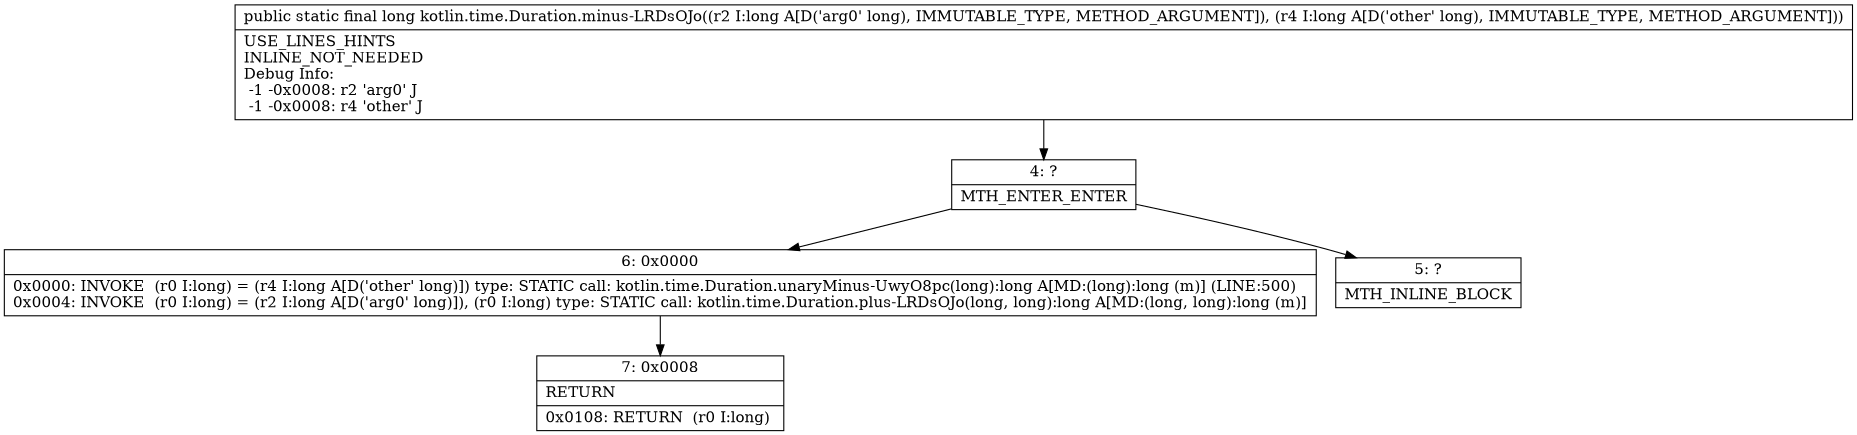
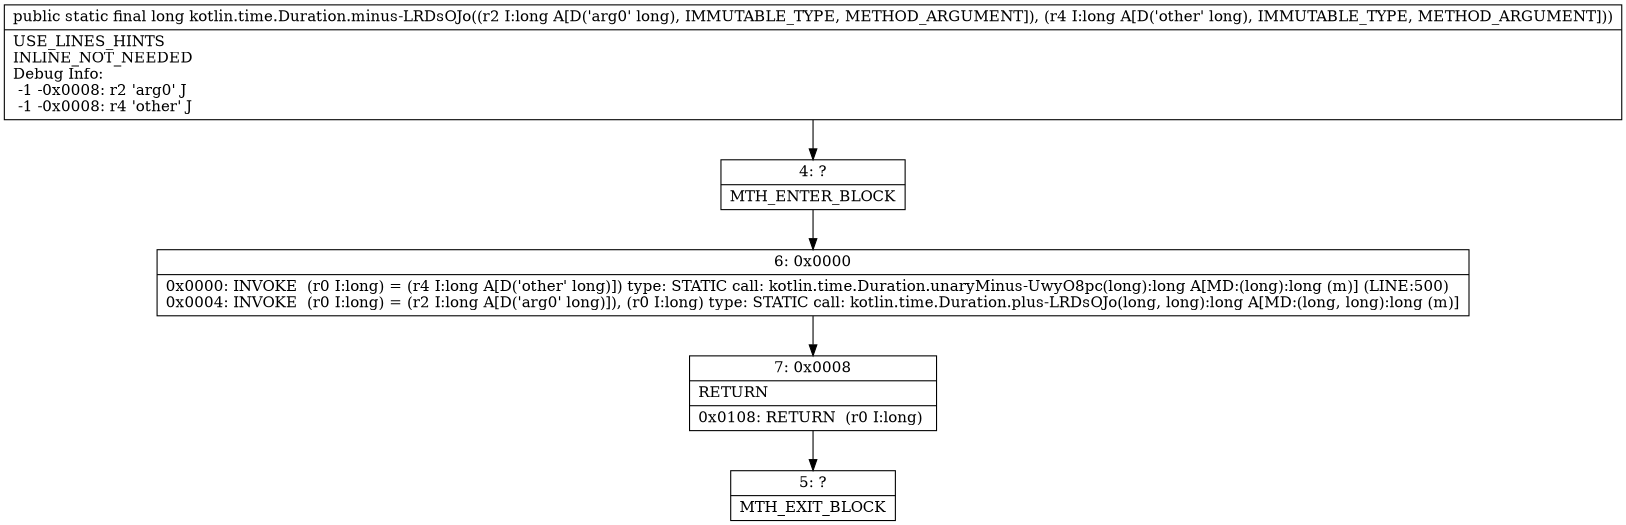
(1044, 197) -> (813, 197)
(1241, 228) -> (813, 445)
(1428, 295) -> (813, 508)
